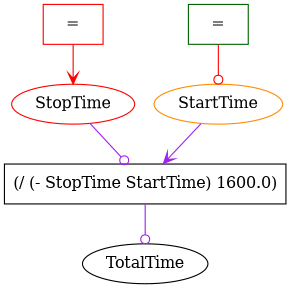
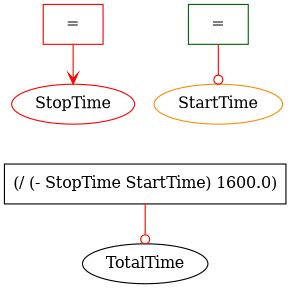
(106, 140) -> none
(186, 140) -> none
(145, 220) -> (145, 220)
